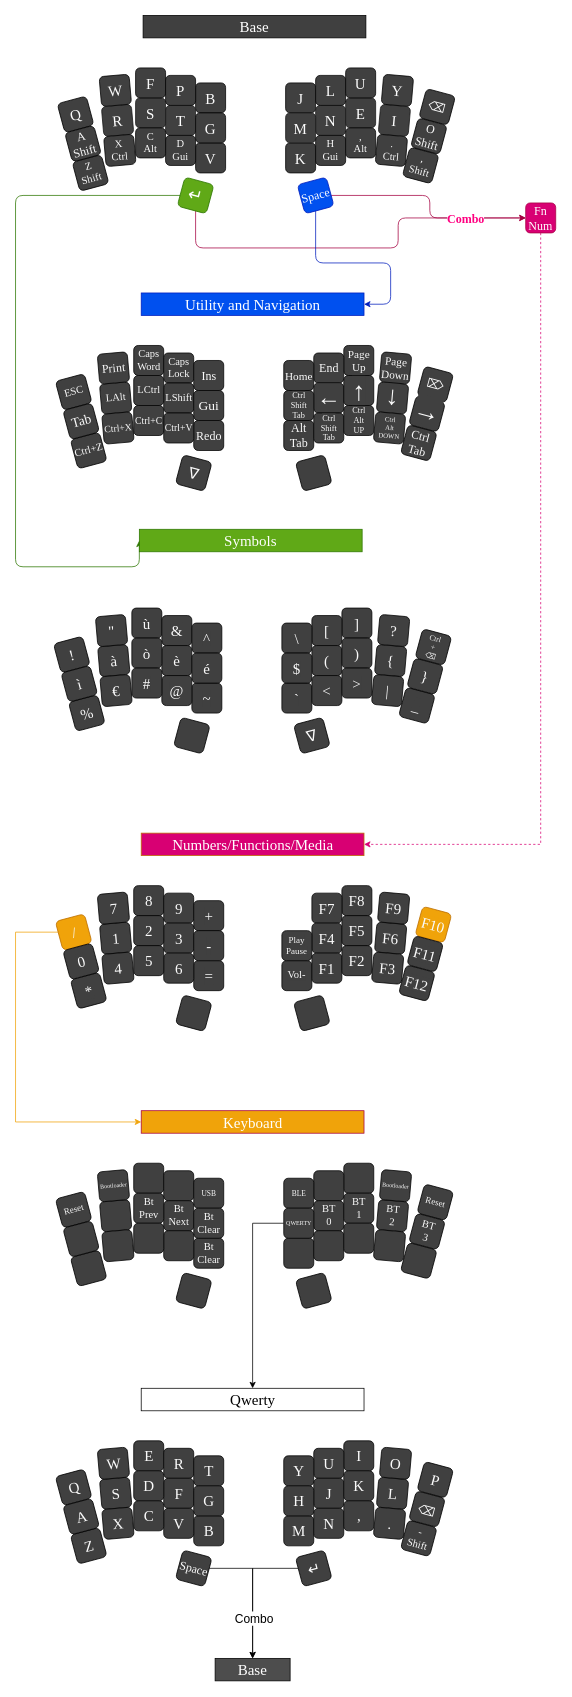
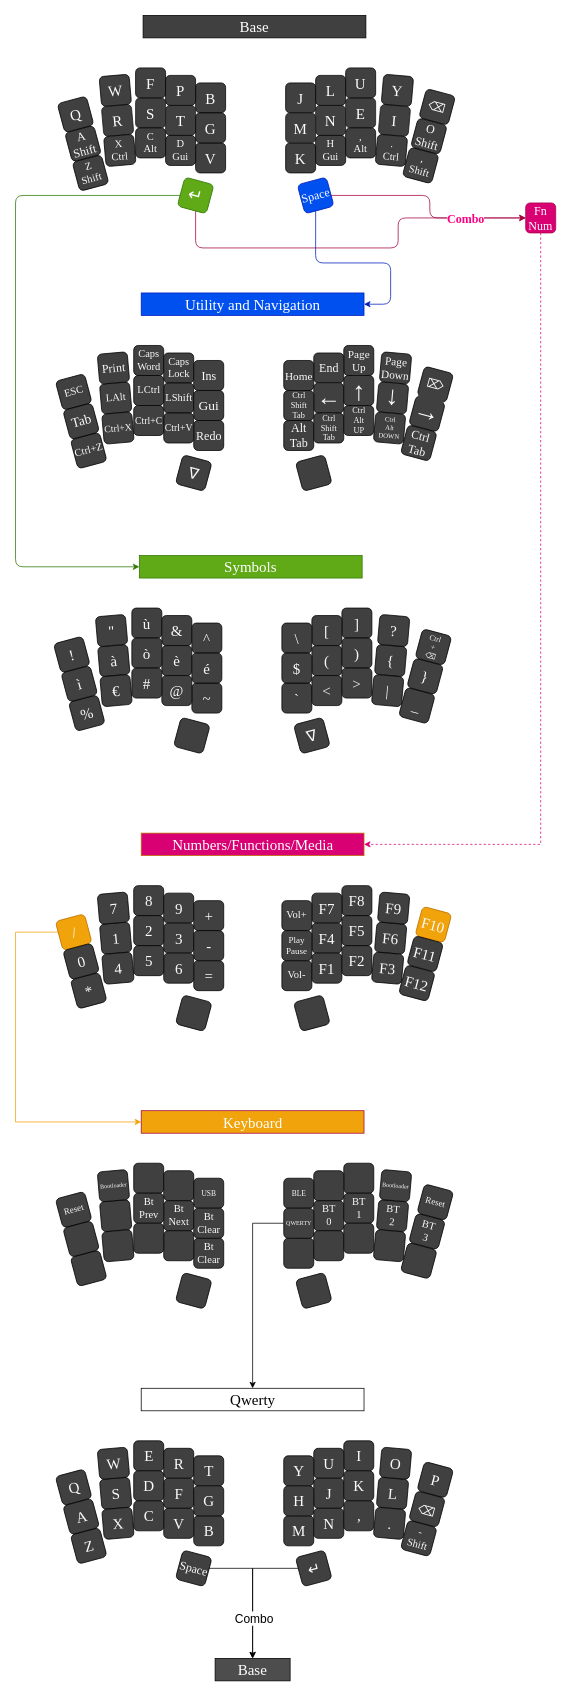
(251, 540) -> (251, 567)
none -> (297, 915)
